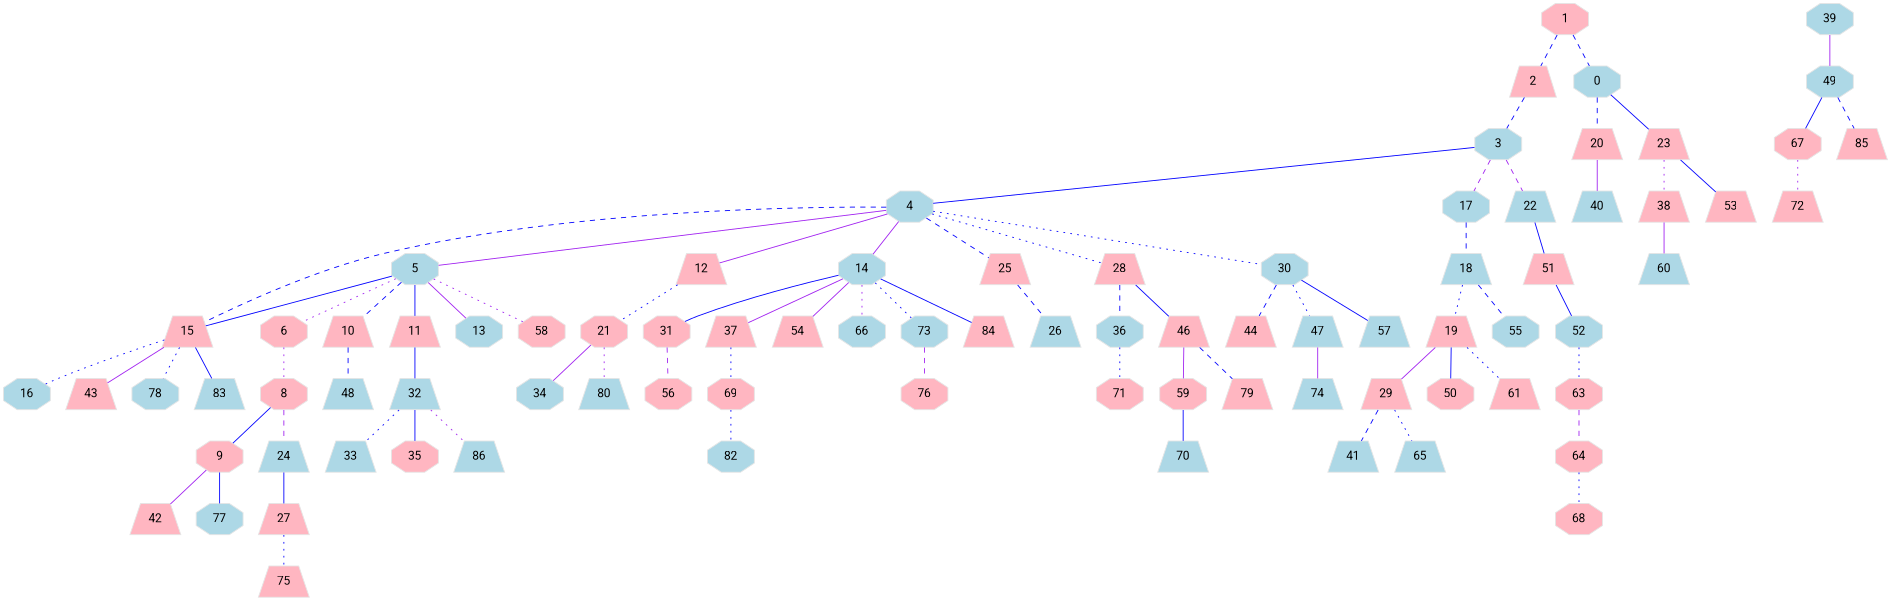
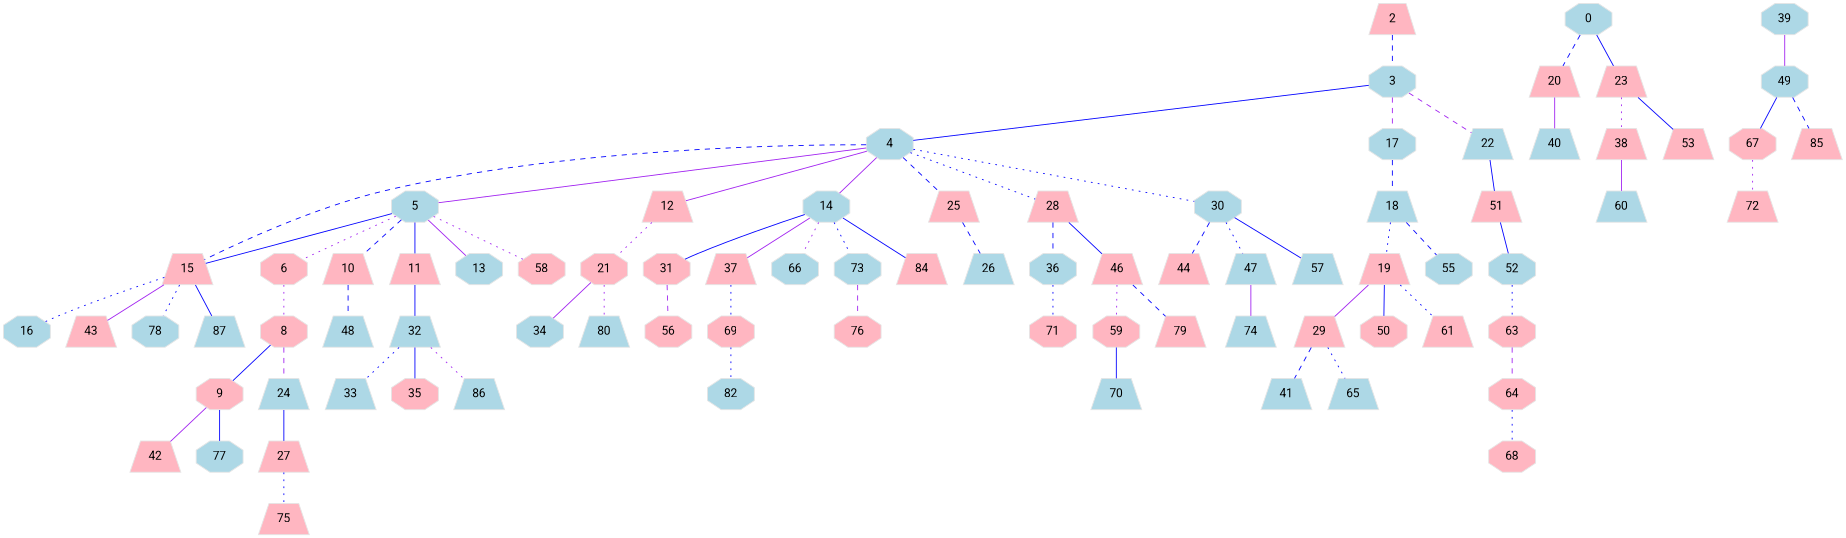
(1565, 19) -> none
(649, 303) -> (635, 239)
(798, 332) -> none
(1184, 363) -> (1117, 300)
(220, 394) -> (220, 332)
